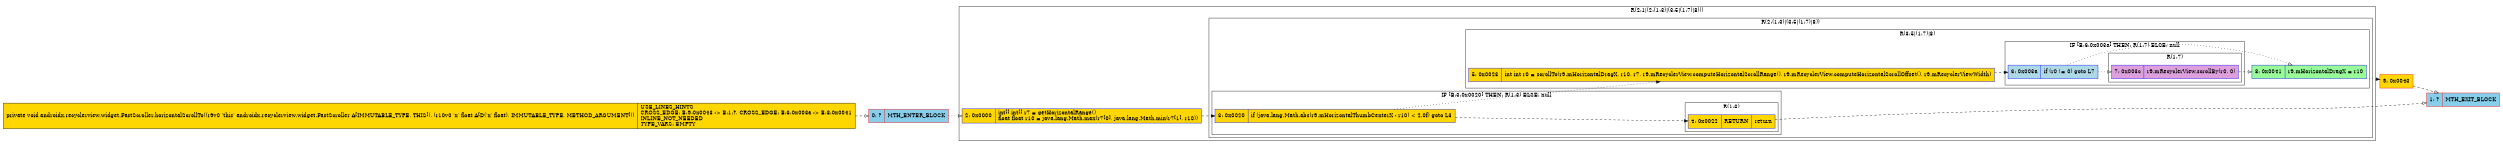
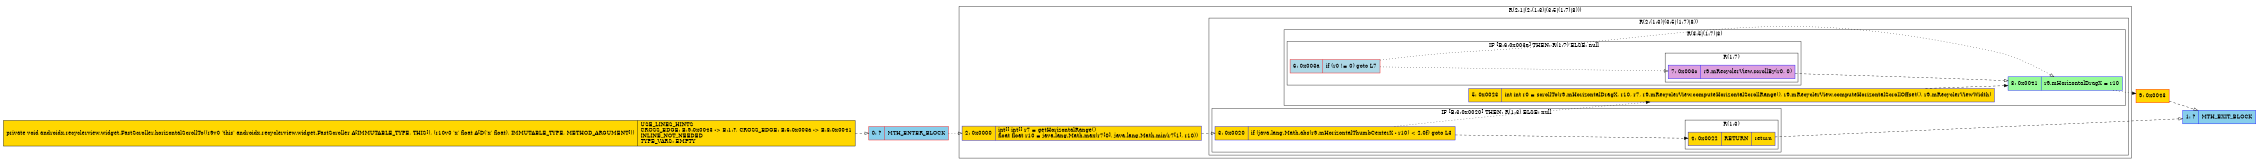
(1999, 72) -> (1965, 87)
(2053, 72) -> (1335, 66)
(2463, 100) -> (2219, 117)
(1206, 116) -> (1206, 133)
